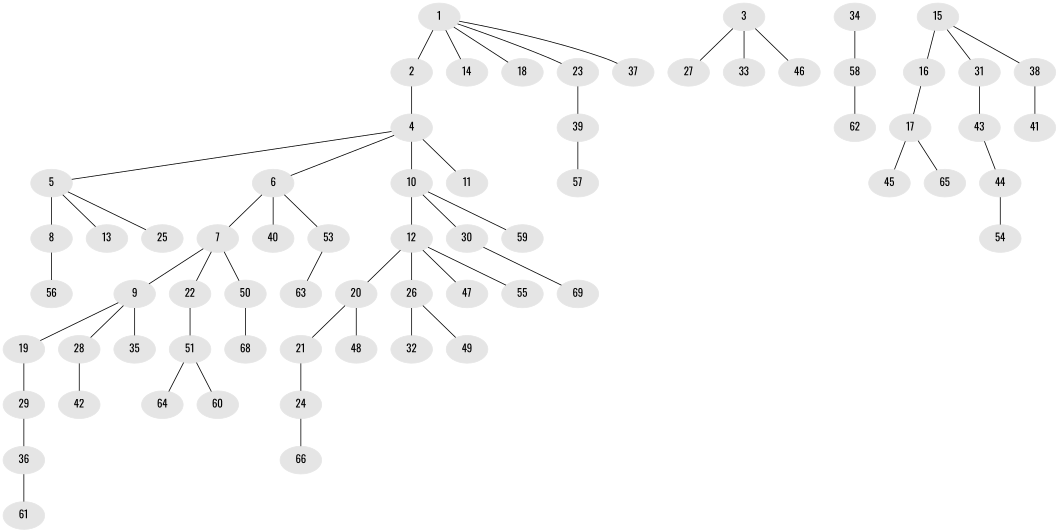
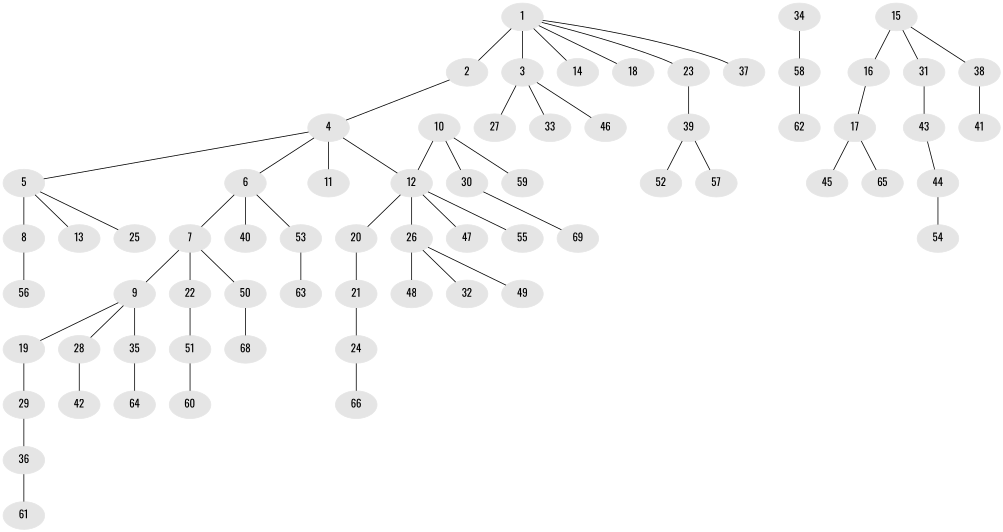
none -> (522, 45)
(412, 156) -> (370, 155)
none -> (661, 183)
(356, 322) -> (412, 266)
(176, 377) -> (135, 377)
